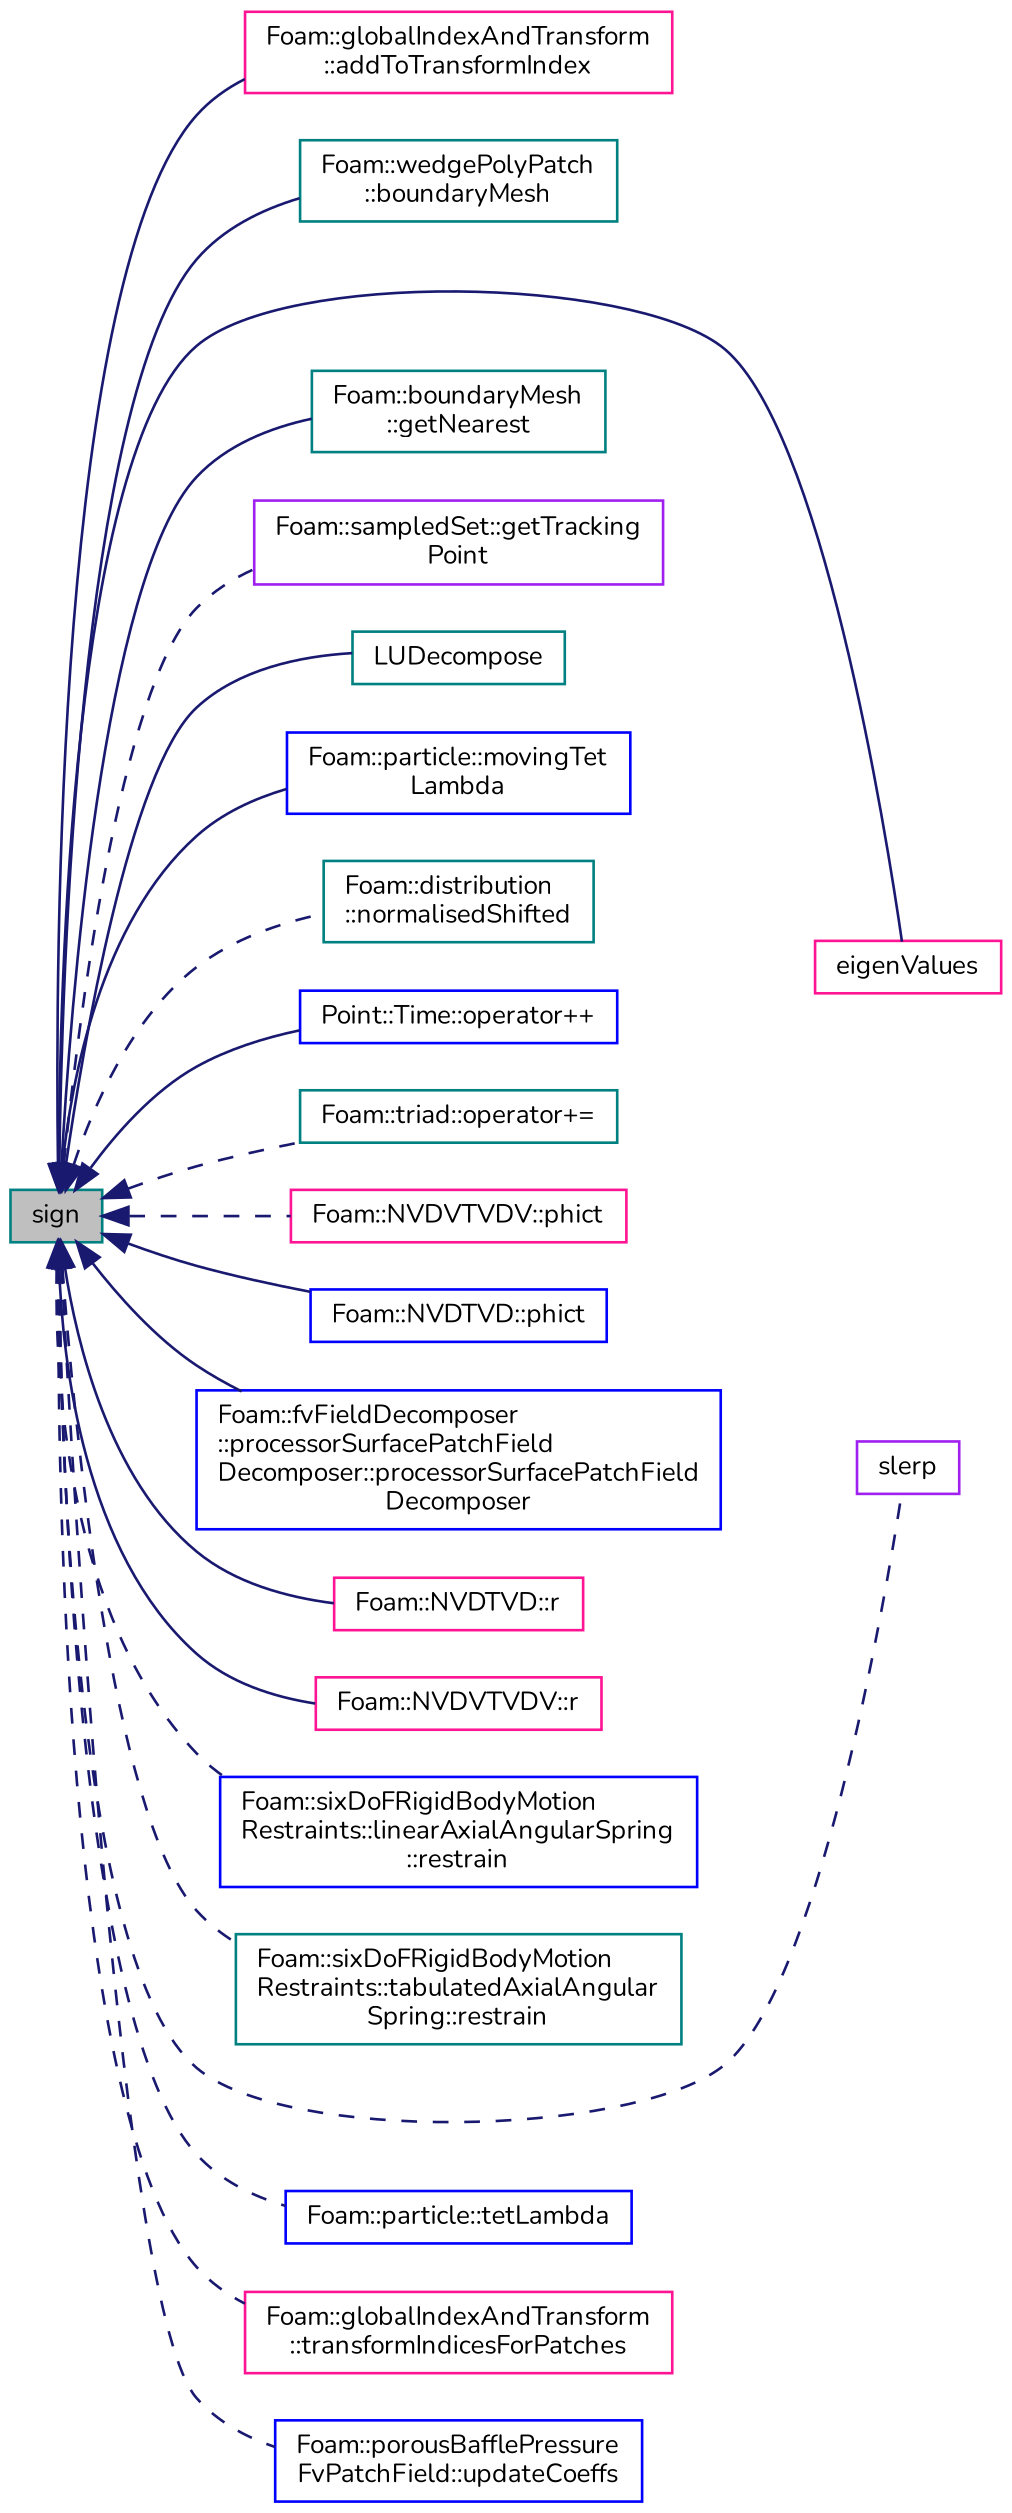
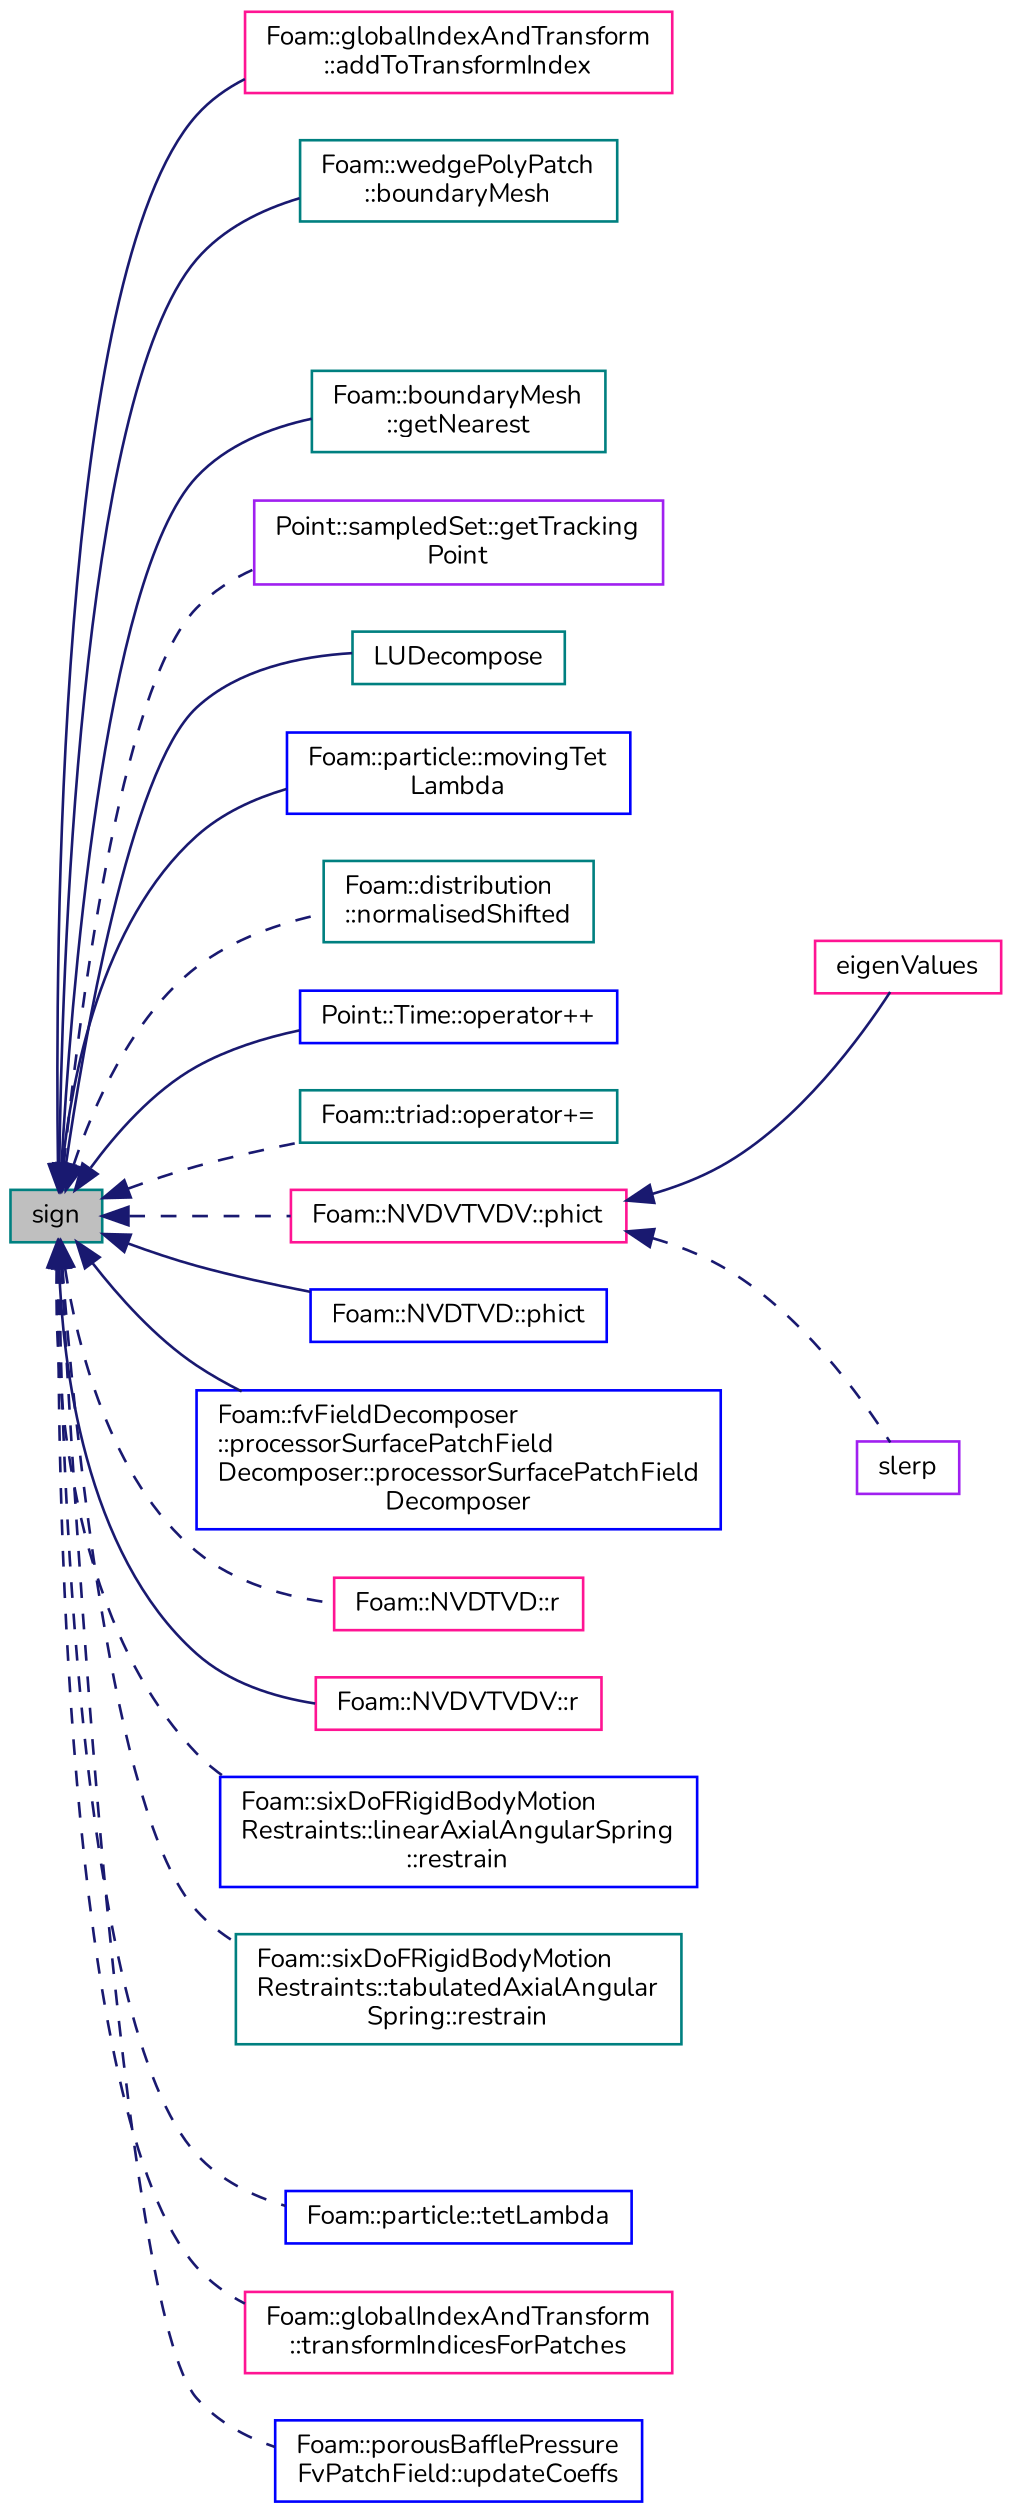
(353, 297) -> (789, 1115)
(459, 543) -> (459, 543)
(141, 1487) -> (141, 1487)
(352, 2116) -> (790, 1318)
